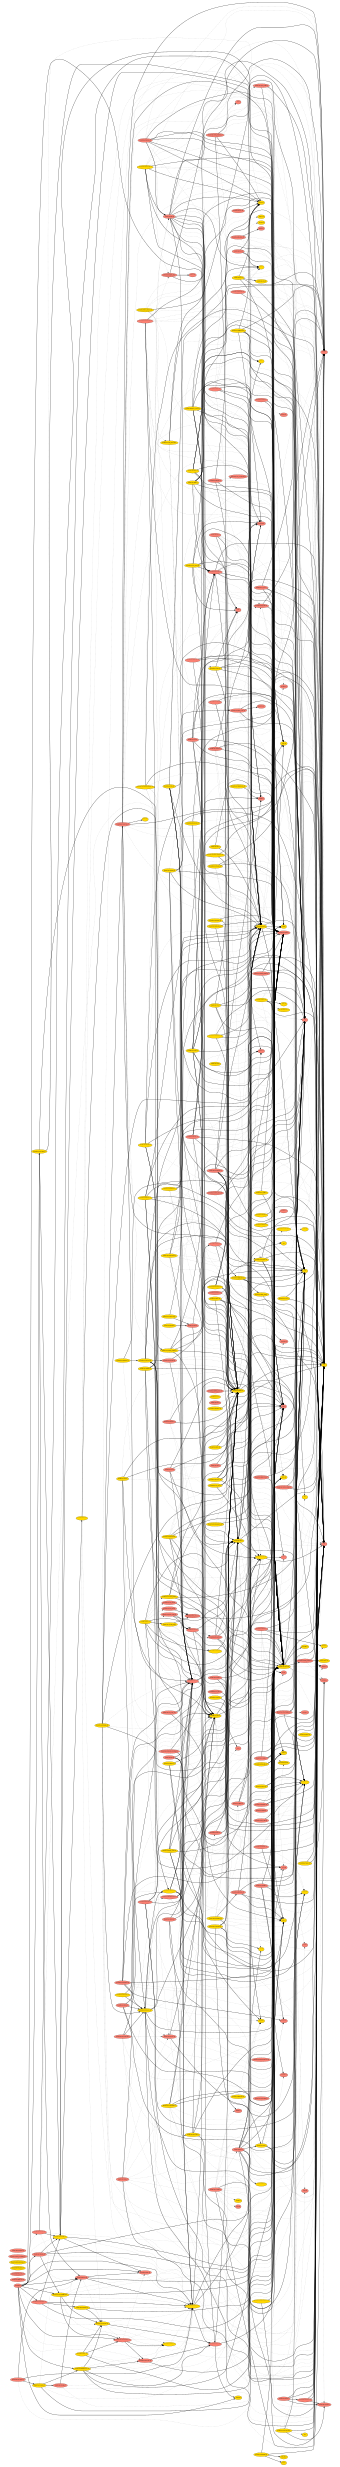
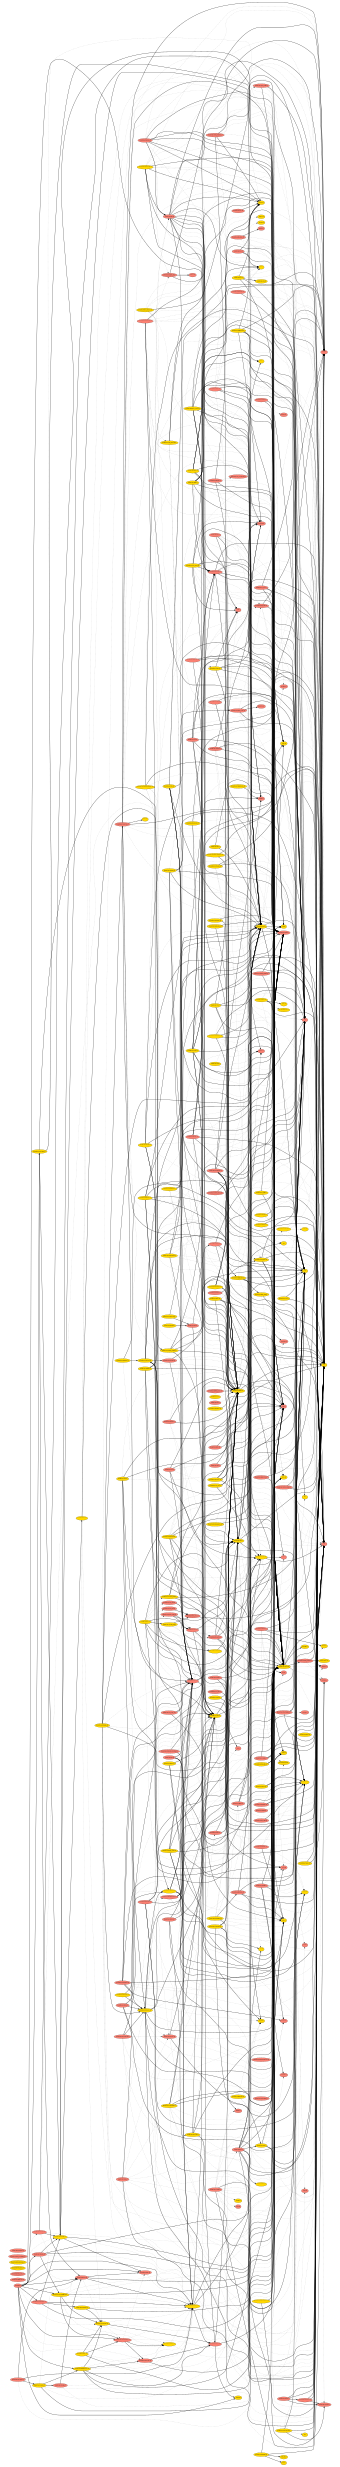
(238, 102) -> none
(284, 1211) -> none
(215, 1447) -> (215, 1447)
(185, 1807) -> (185, 1807)
(164, 1872) -> (164, 1872)
